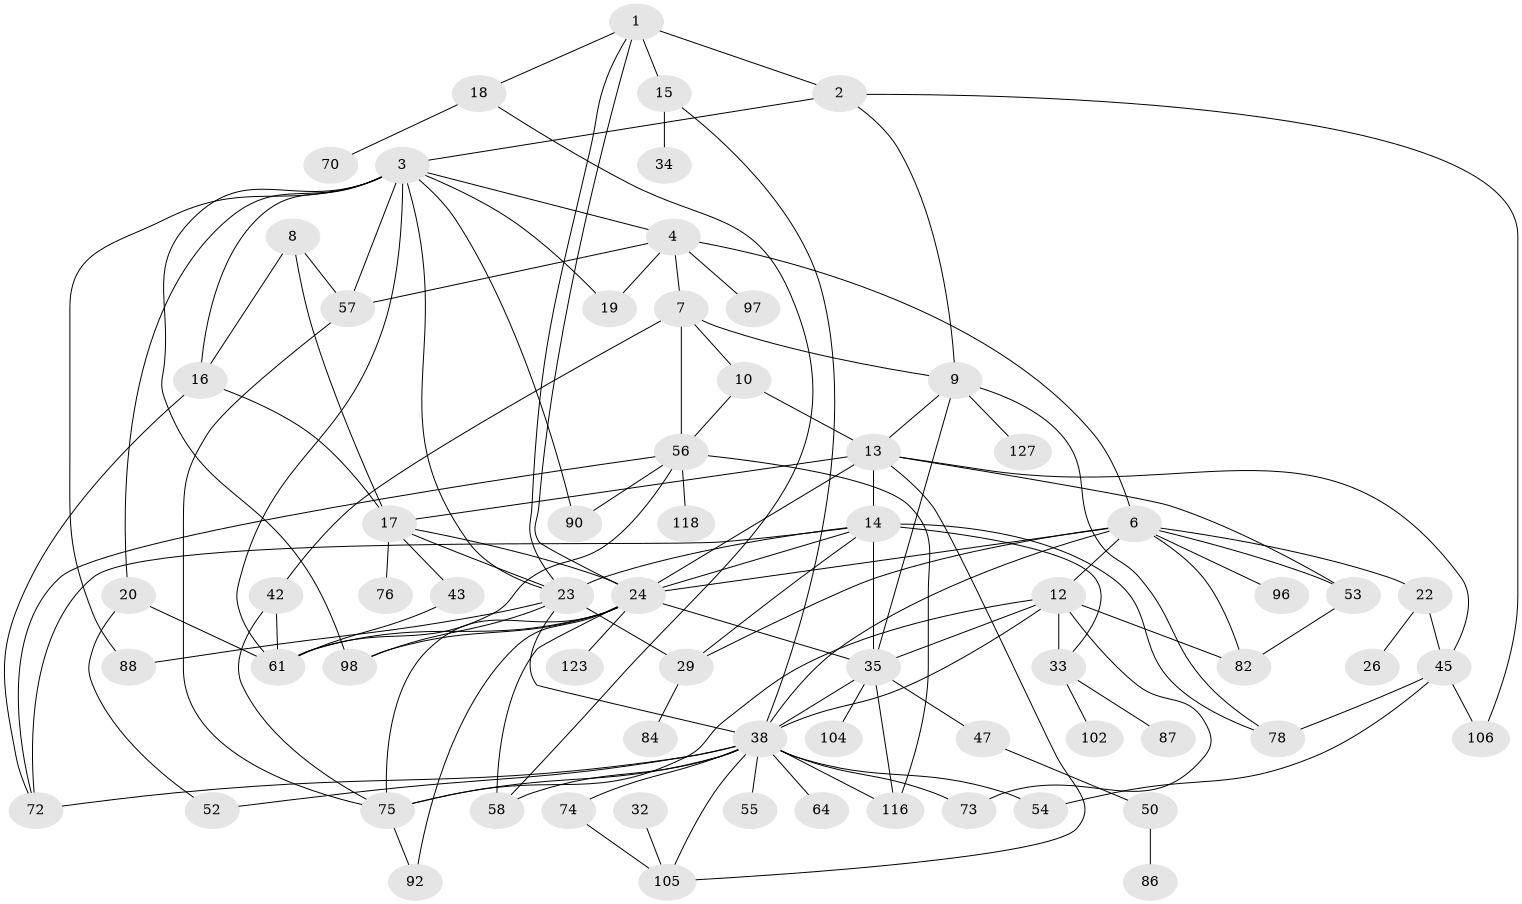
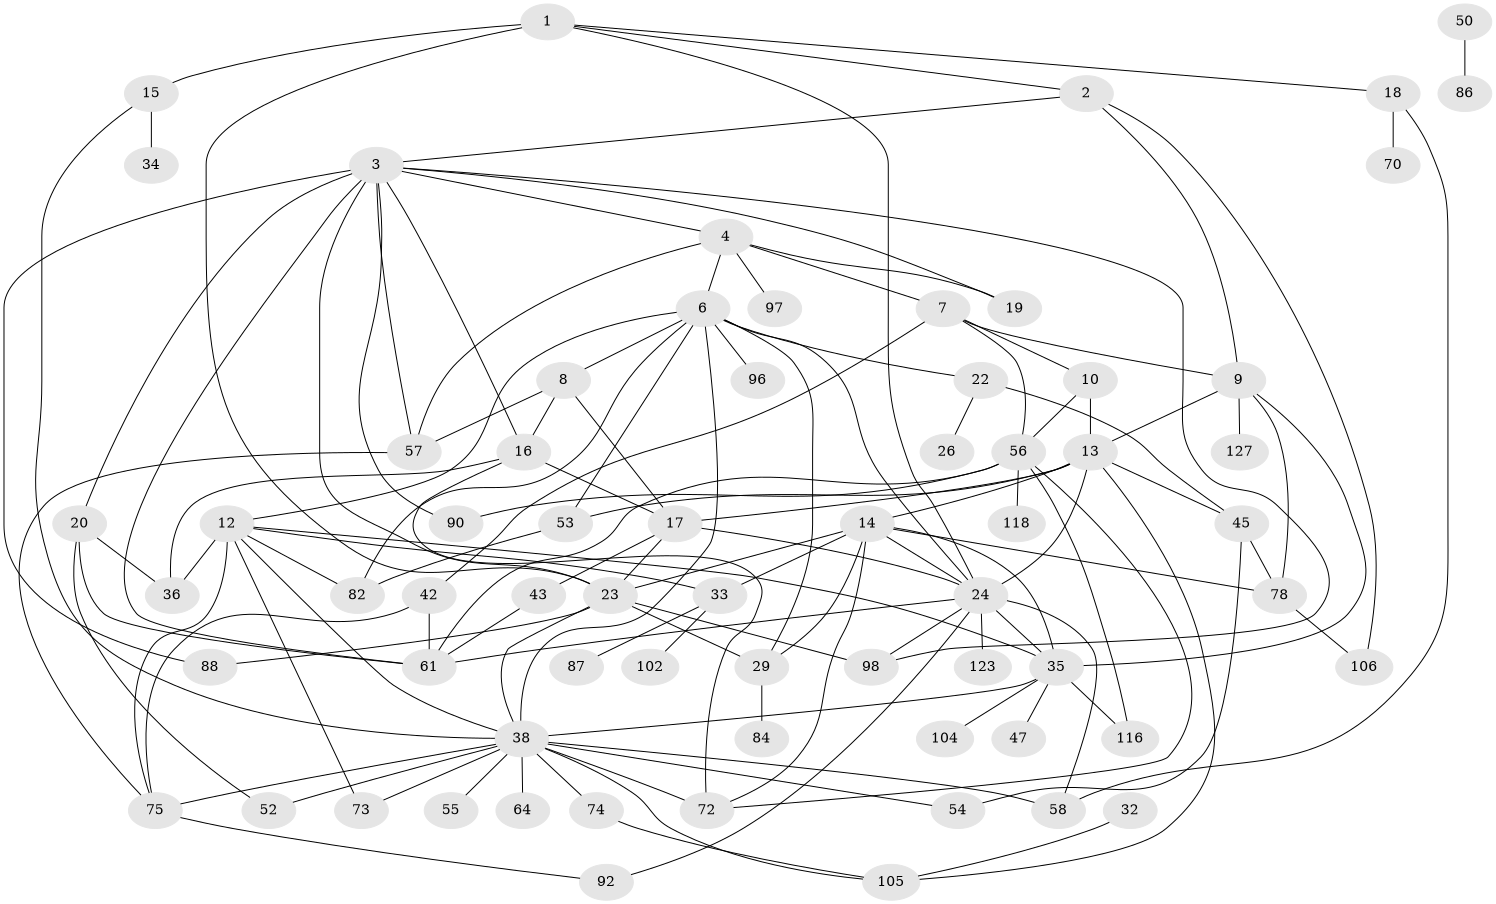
none -> (633, 345)
none -> (172, 596)
(386, 596) -> none
(433, 646) -> none
(1462, 703) -> (1327, 636)
(1057, 771) -> none
(827, 774) -> none
